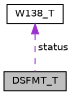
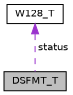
(35, 14) -> (35, 14)
